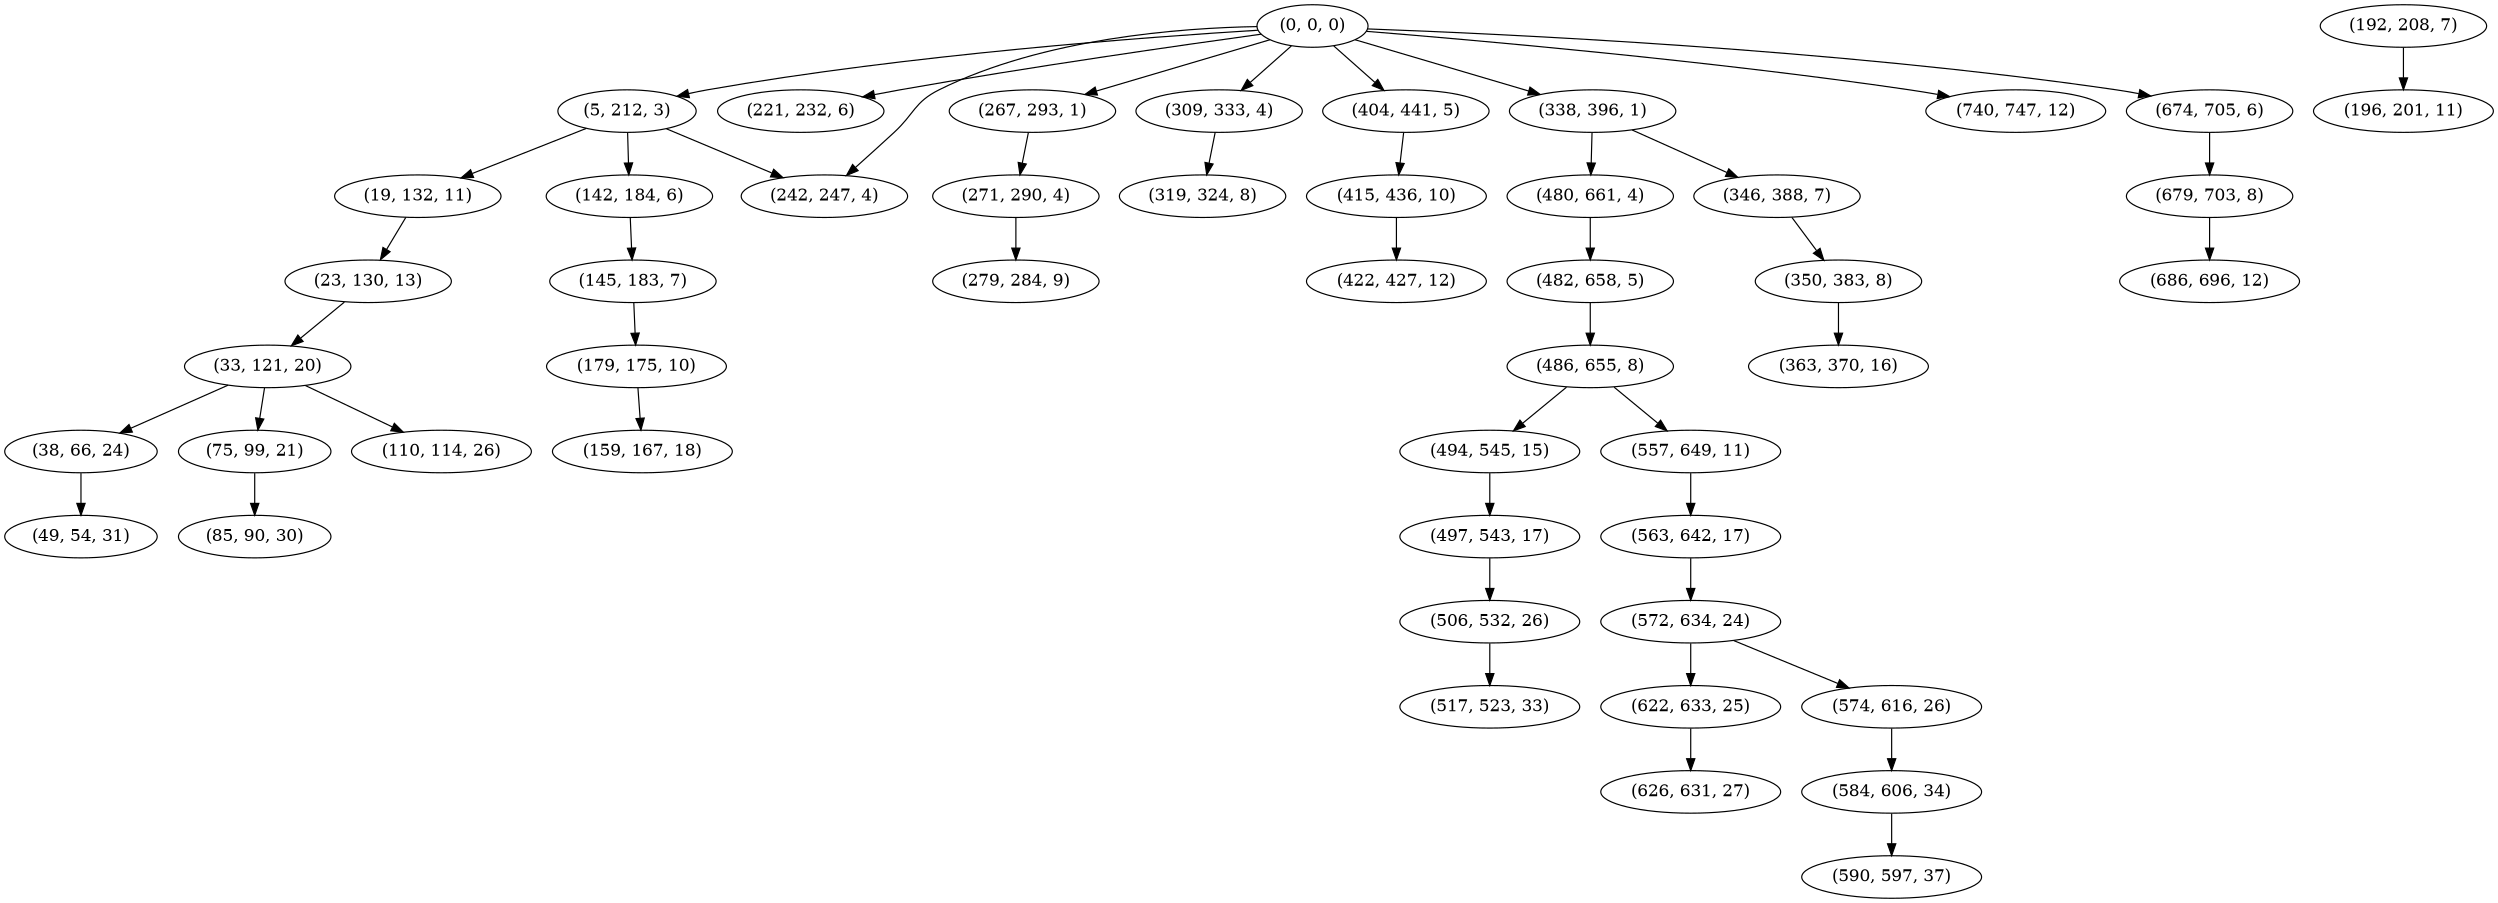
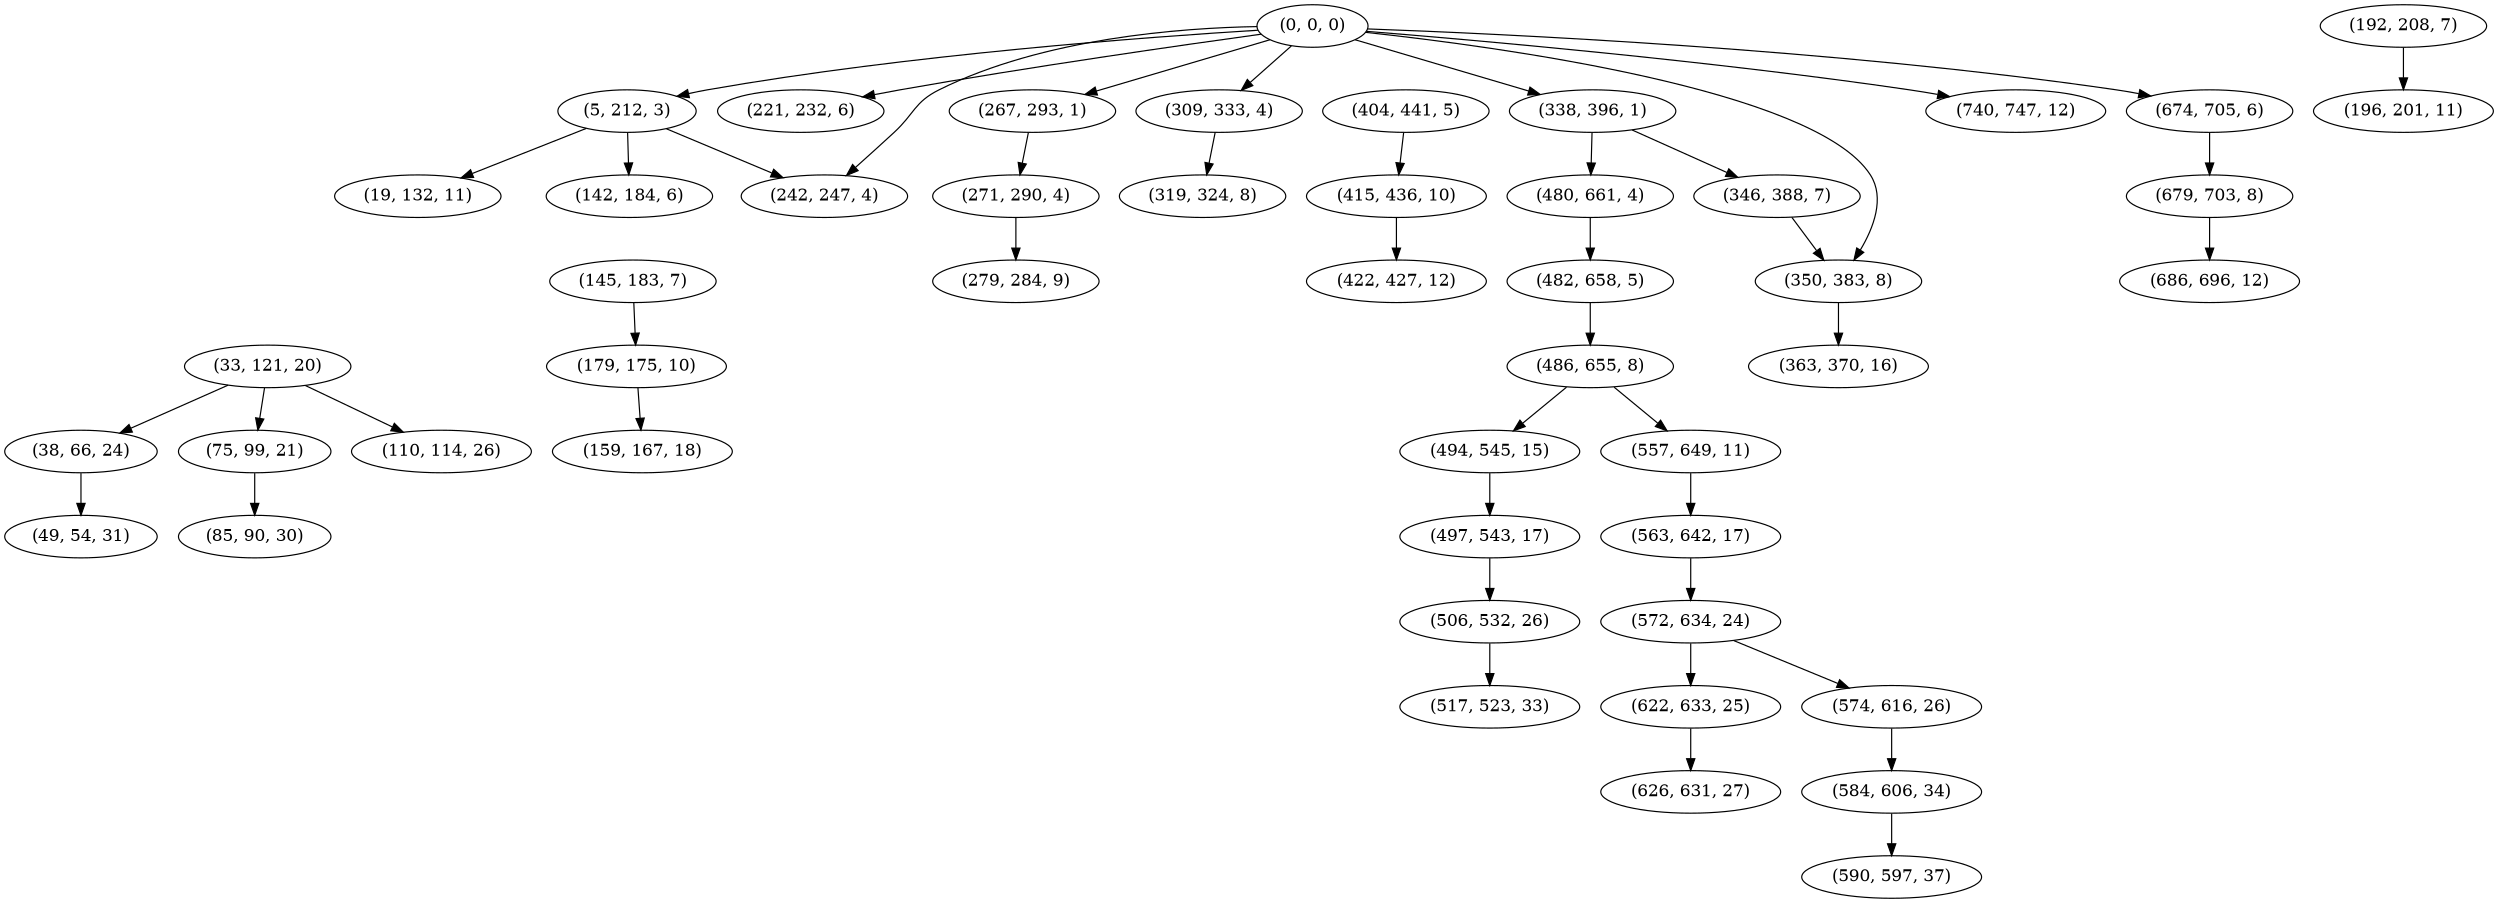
(1354, 64) -> (1668, 82)
(631, 233) -> none
(368, 281) -> none
